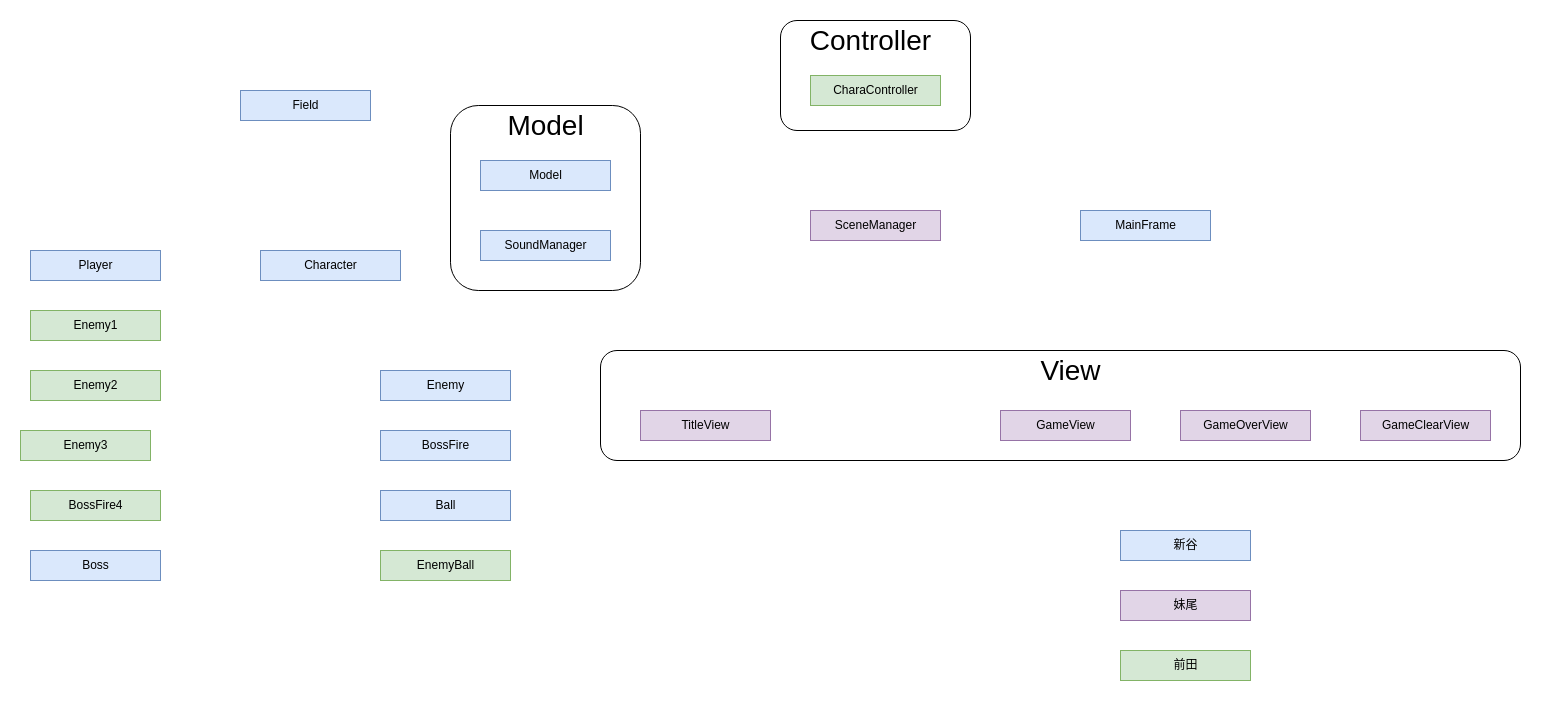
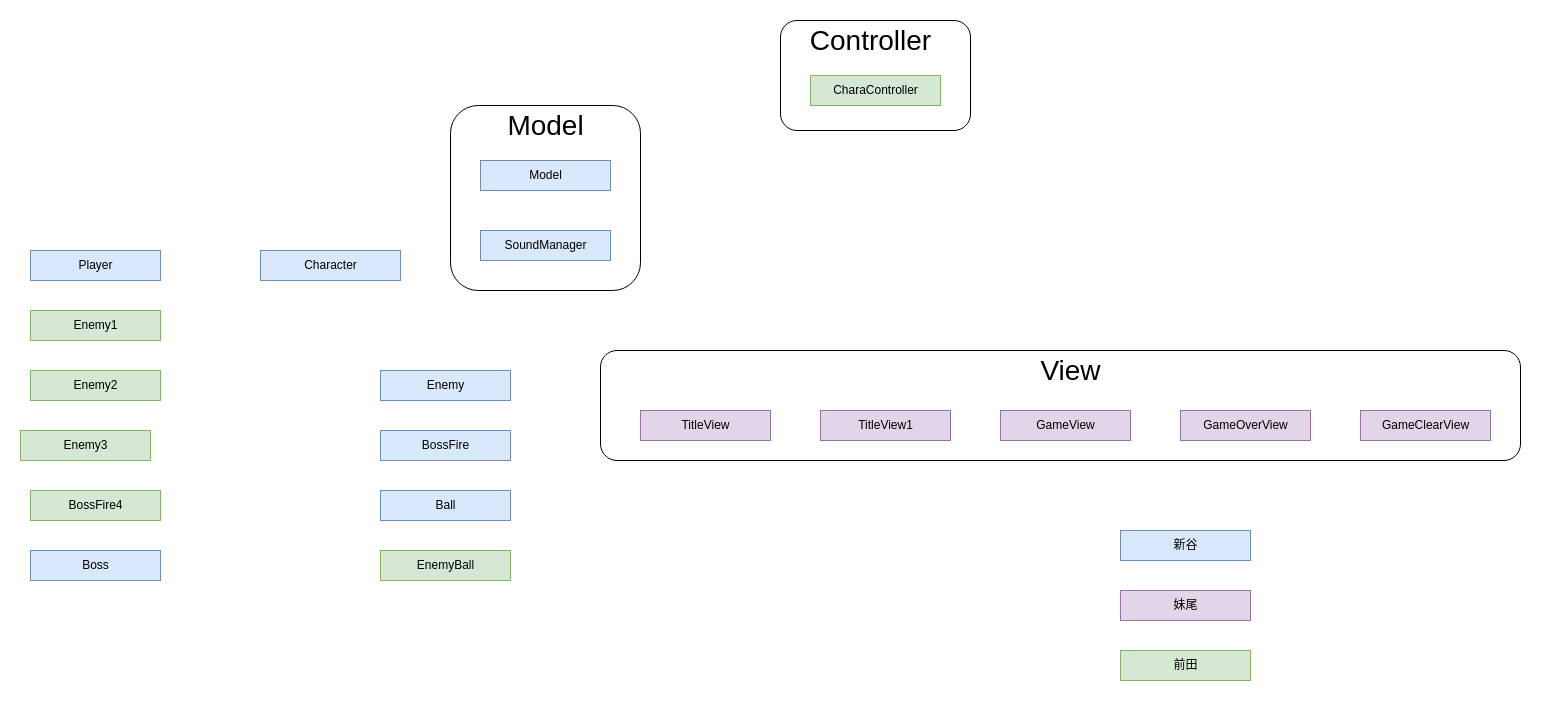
(306, 106) -> none
(876, 226) -> none
(1146, 226) -> none
none -> (886, 426)
